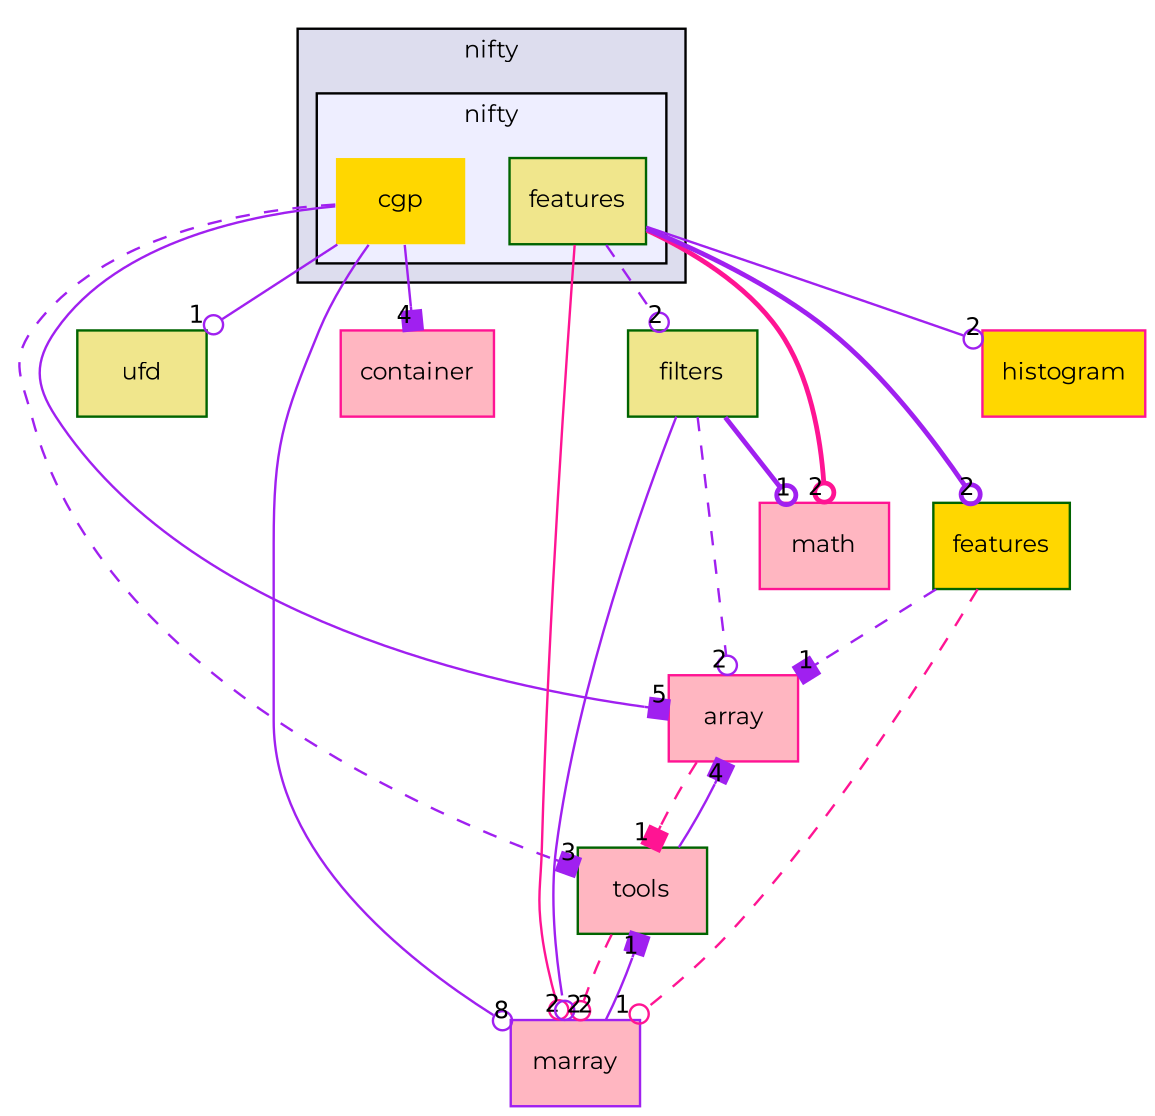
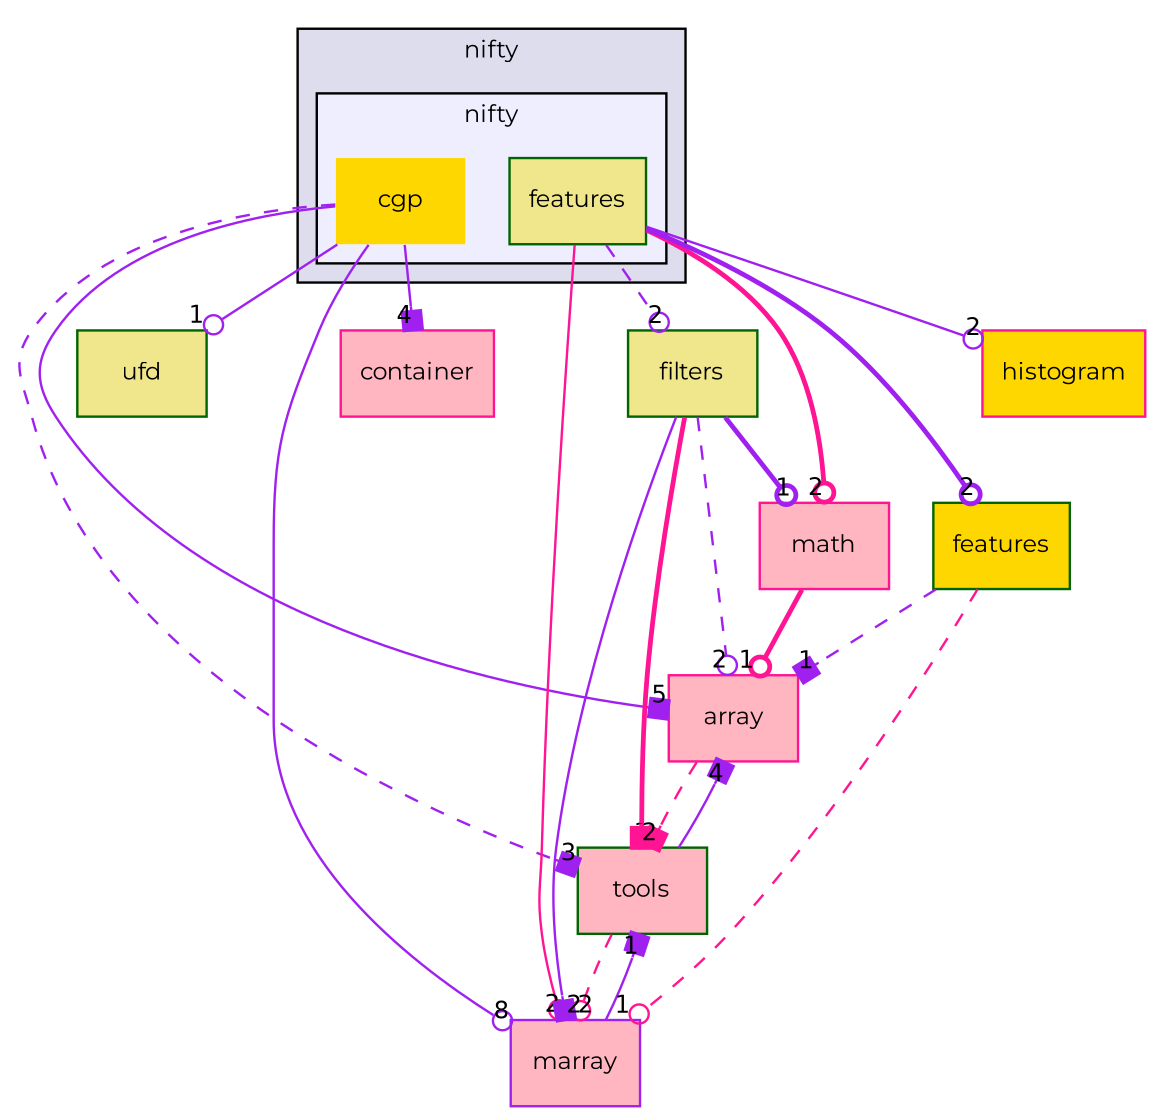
none -> (653, 619)
none -> (783, 624)
(581, 715) -> (581, 715)
